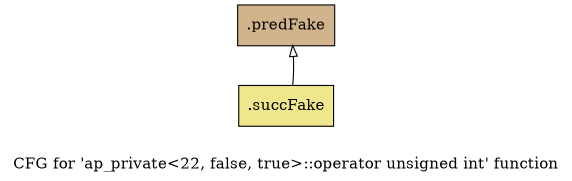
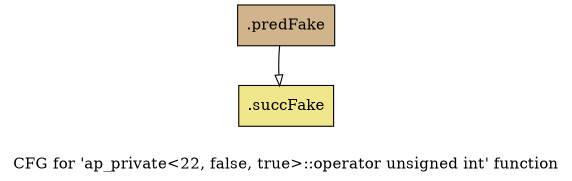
(294, 71) -> (279, 60)
